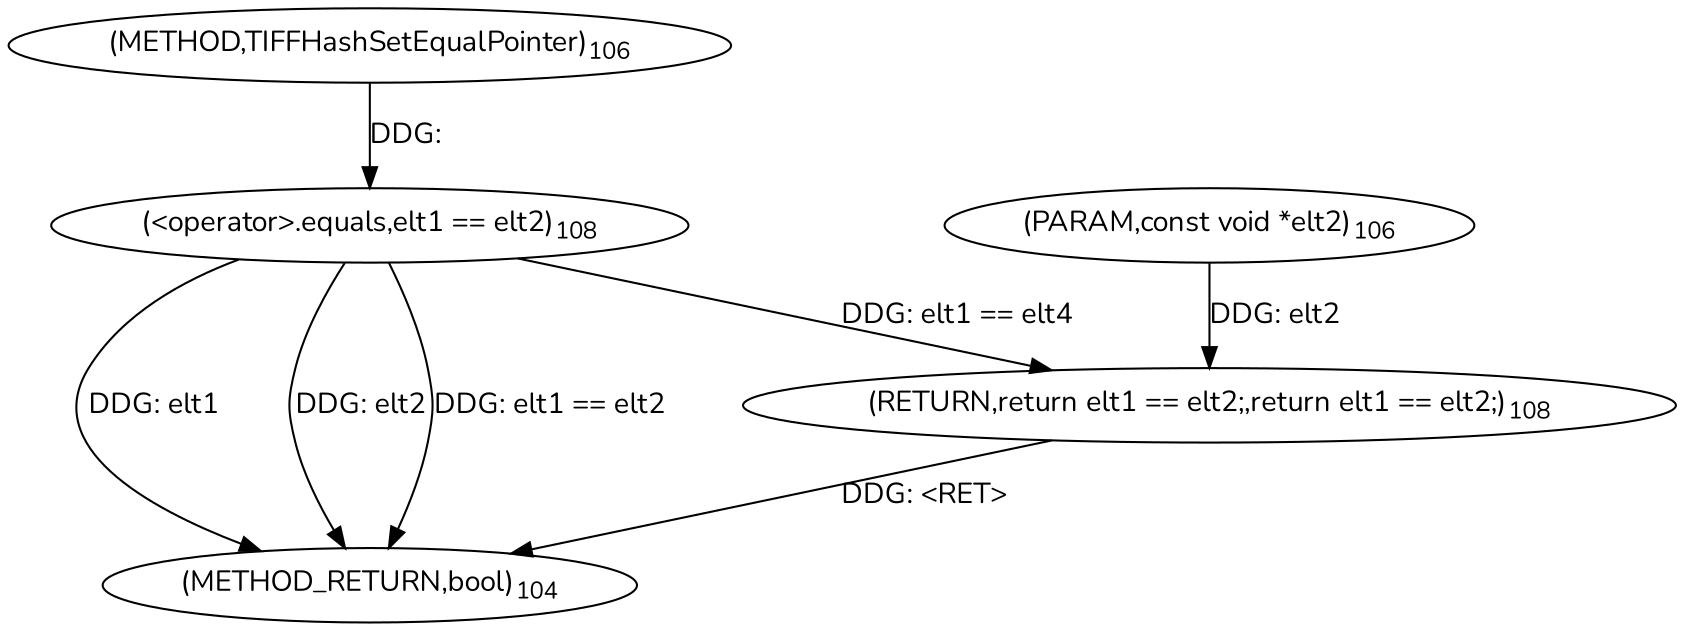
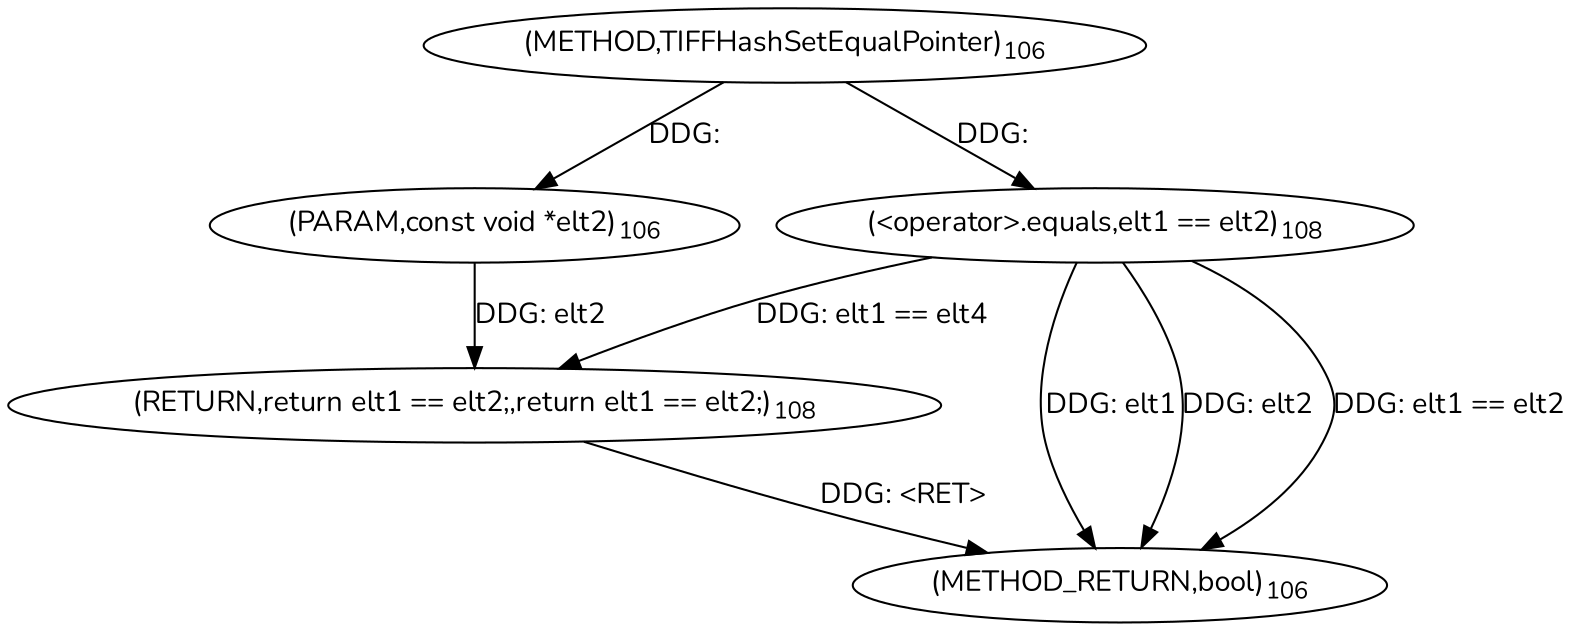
none -> (639, 130)
(537, 582) -> (1287, 582)
